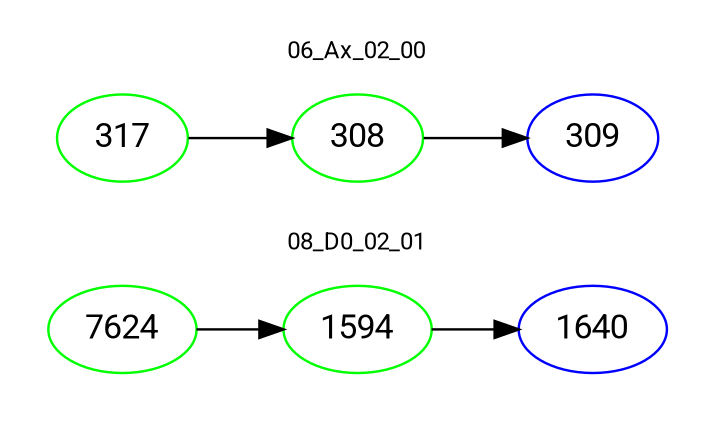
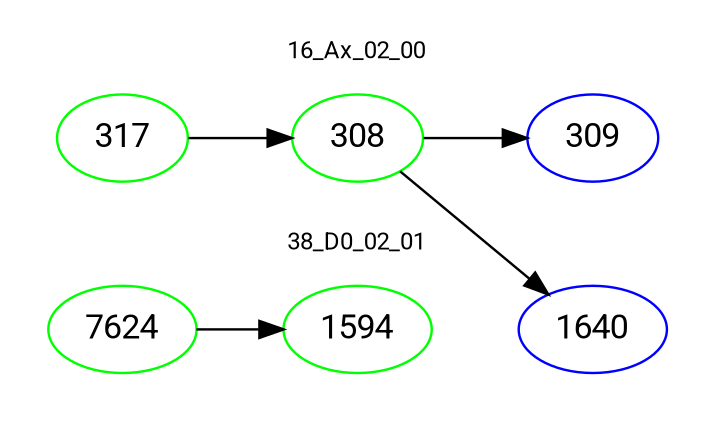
(358, 52) -> (358, 52)
(358, 243) -> (358, 243)
(463, 329) -> (478, 236)
